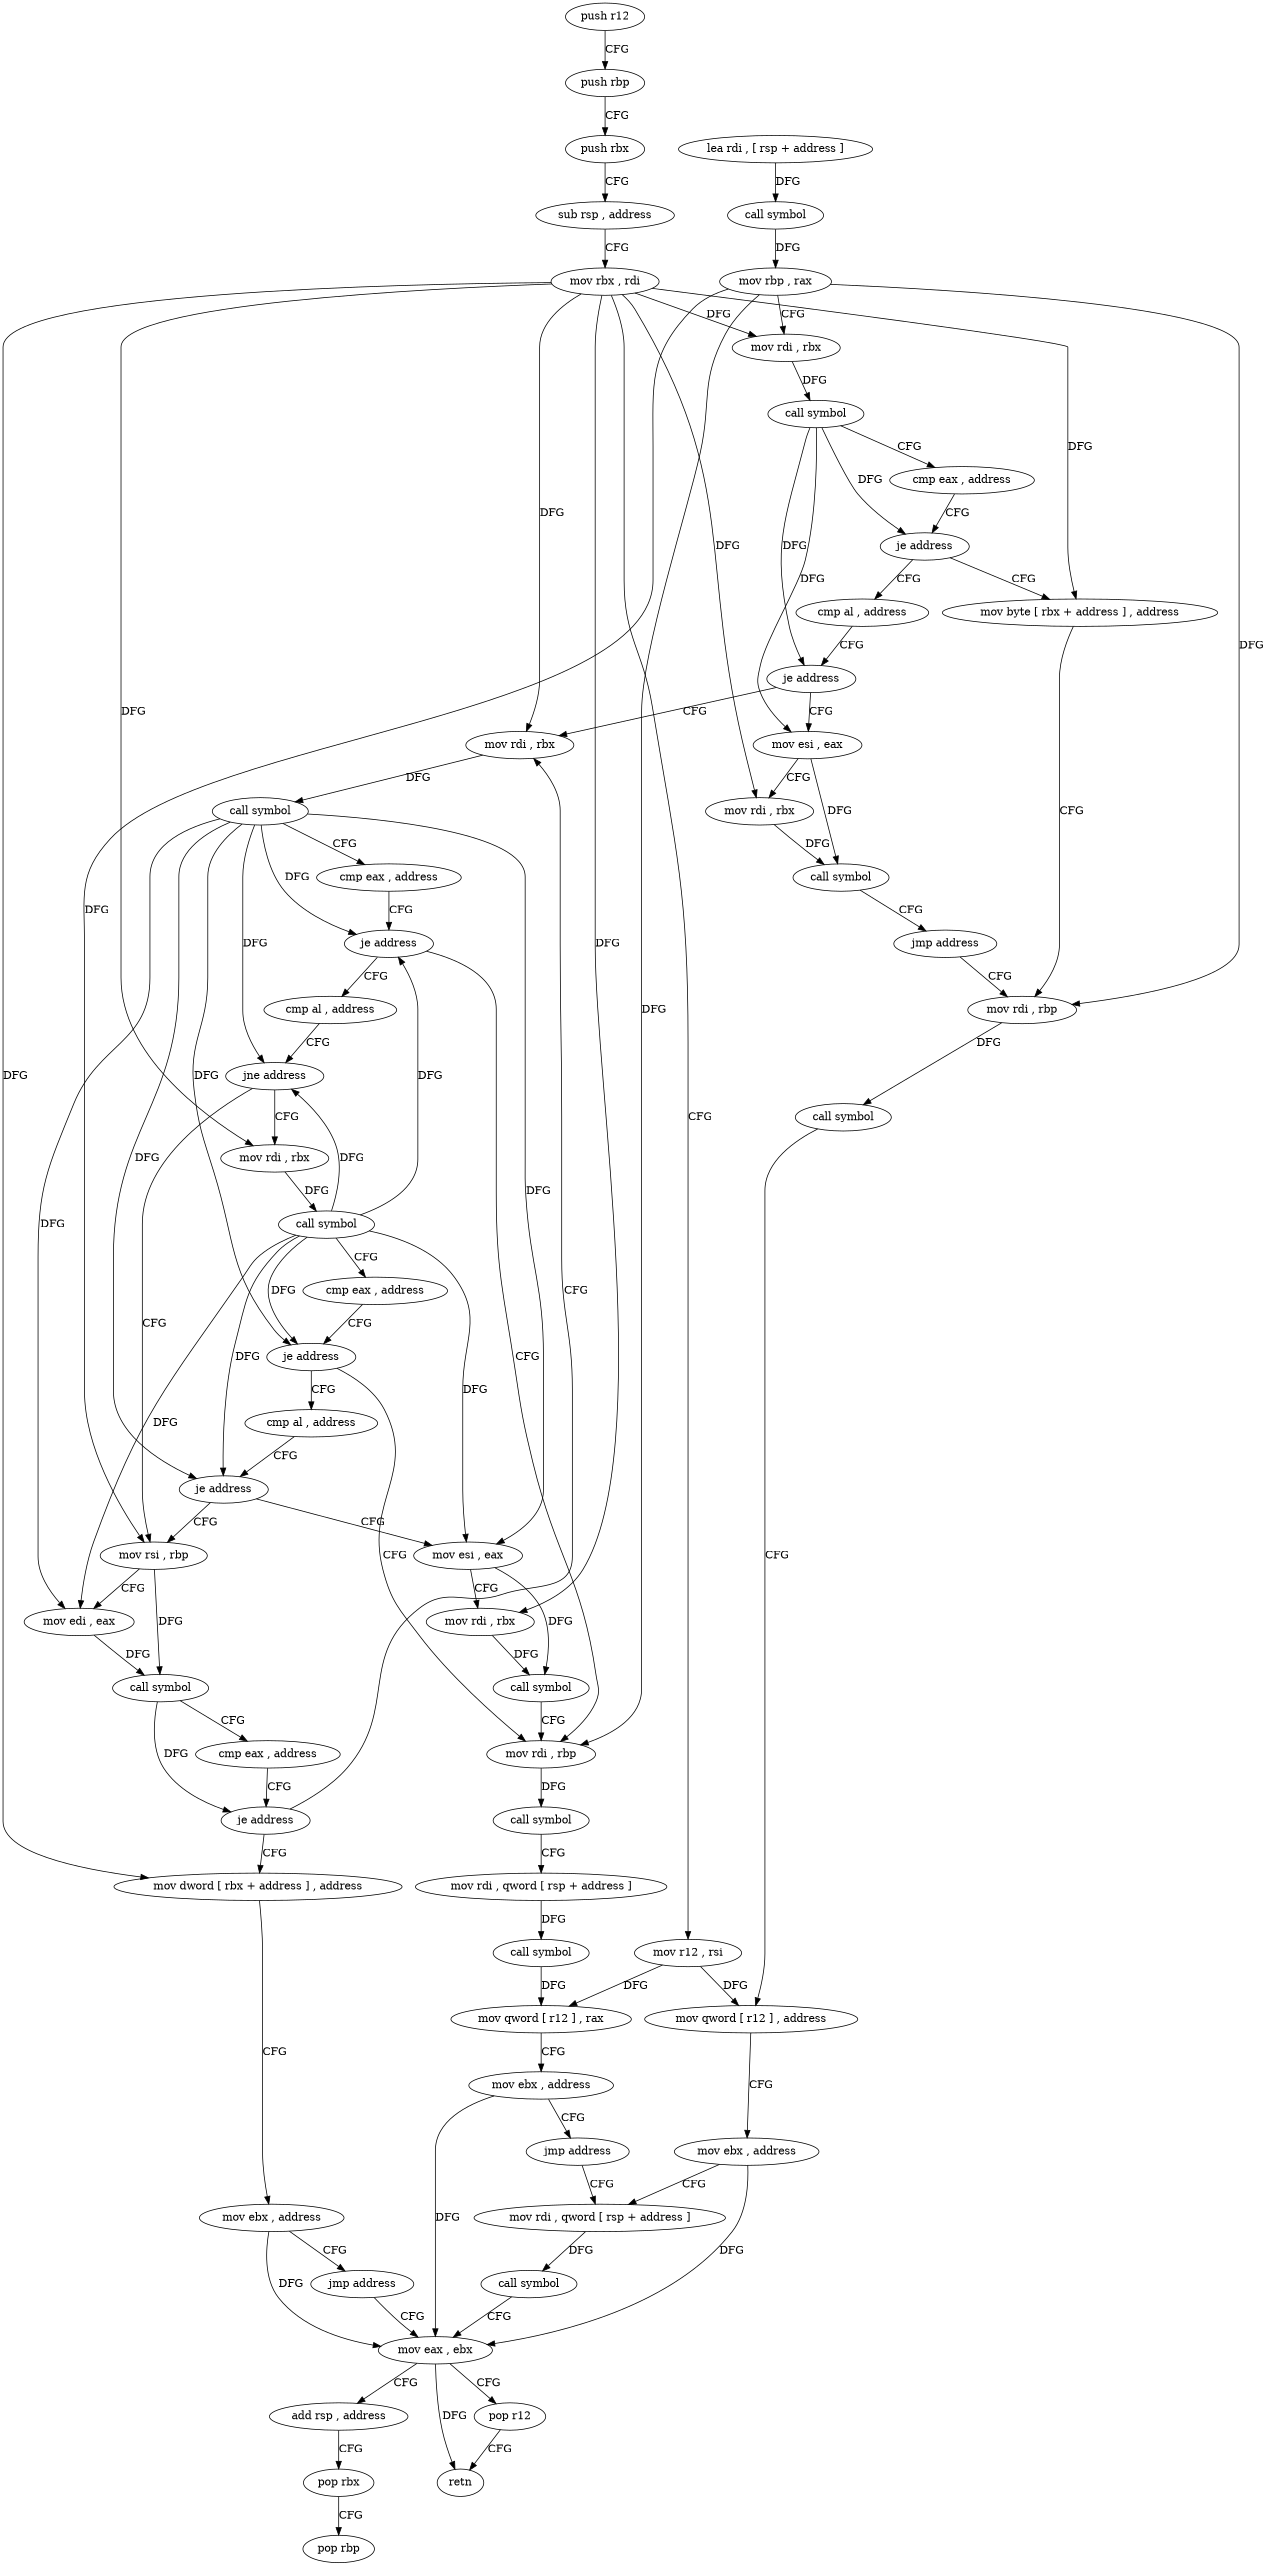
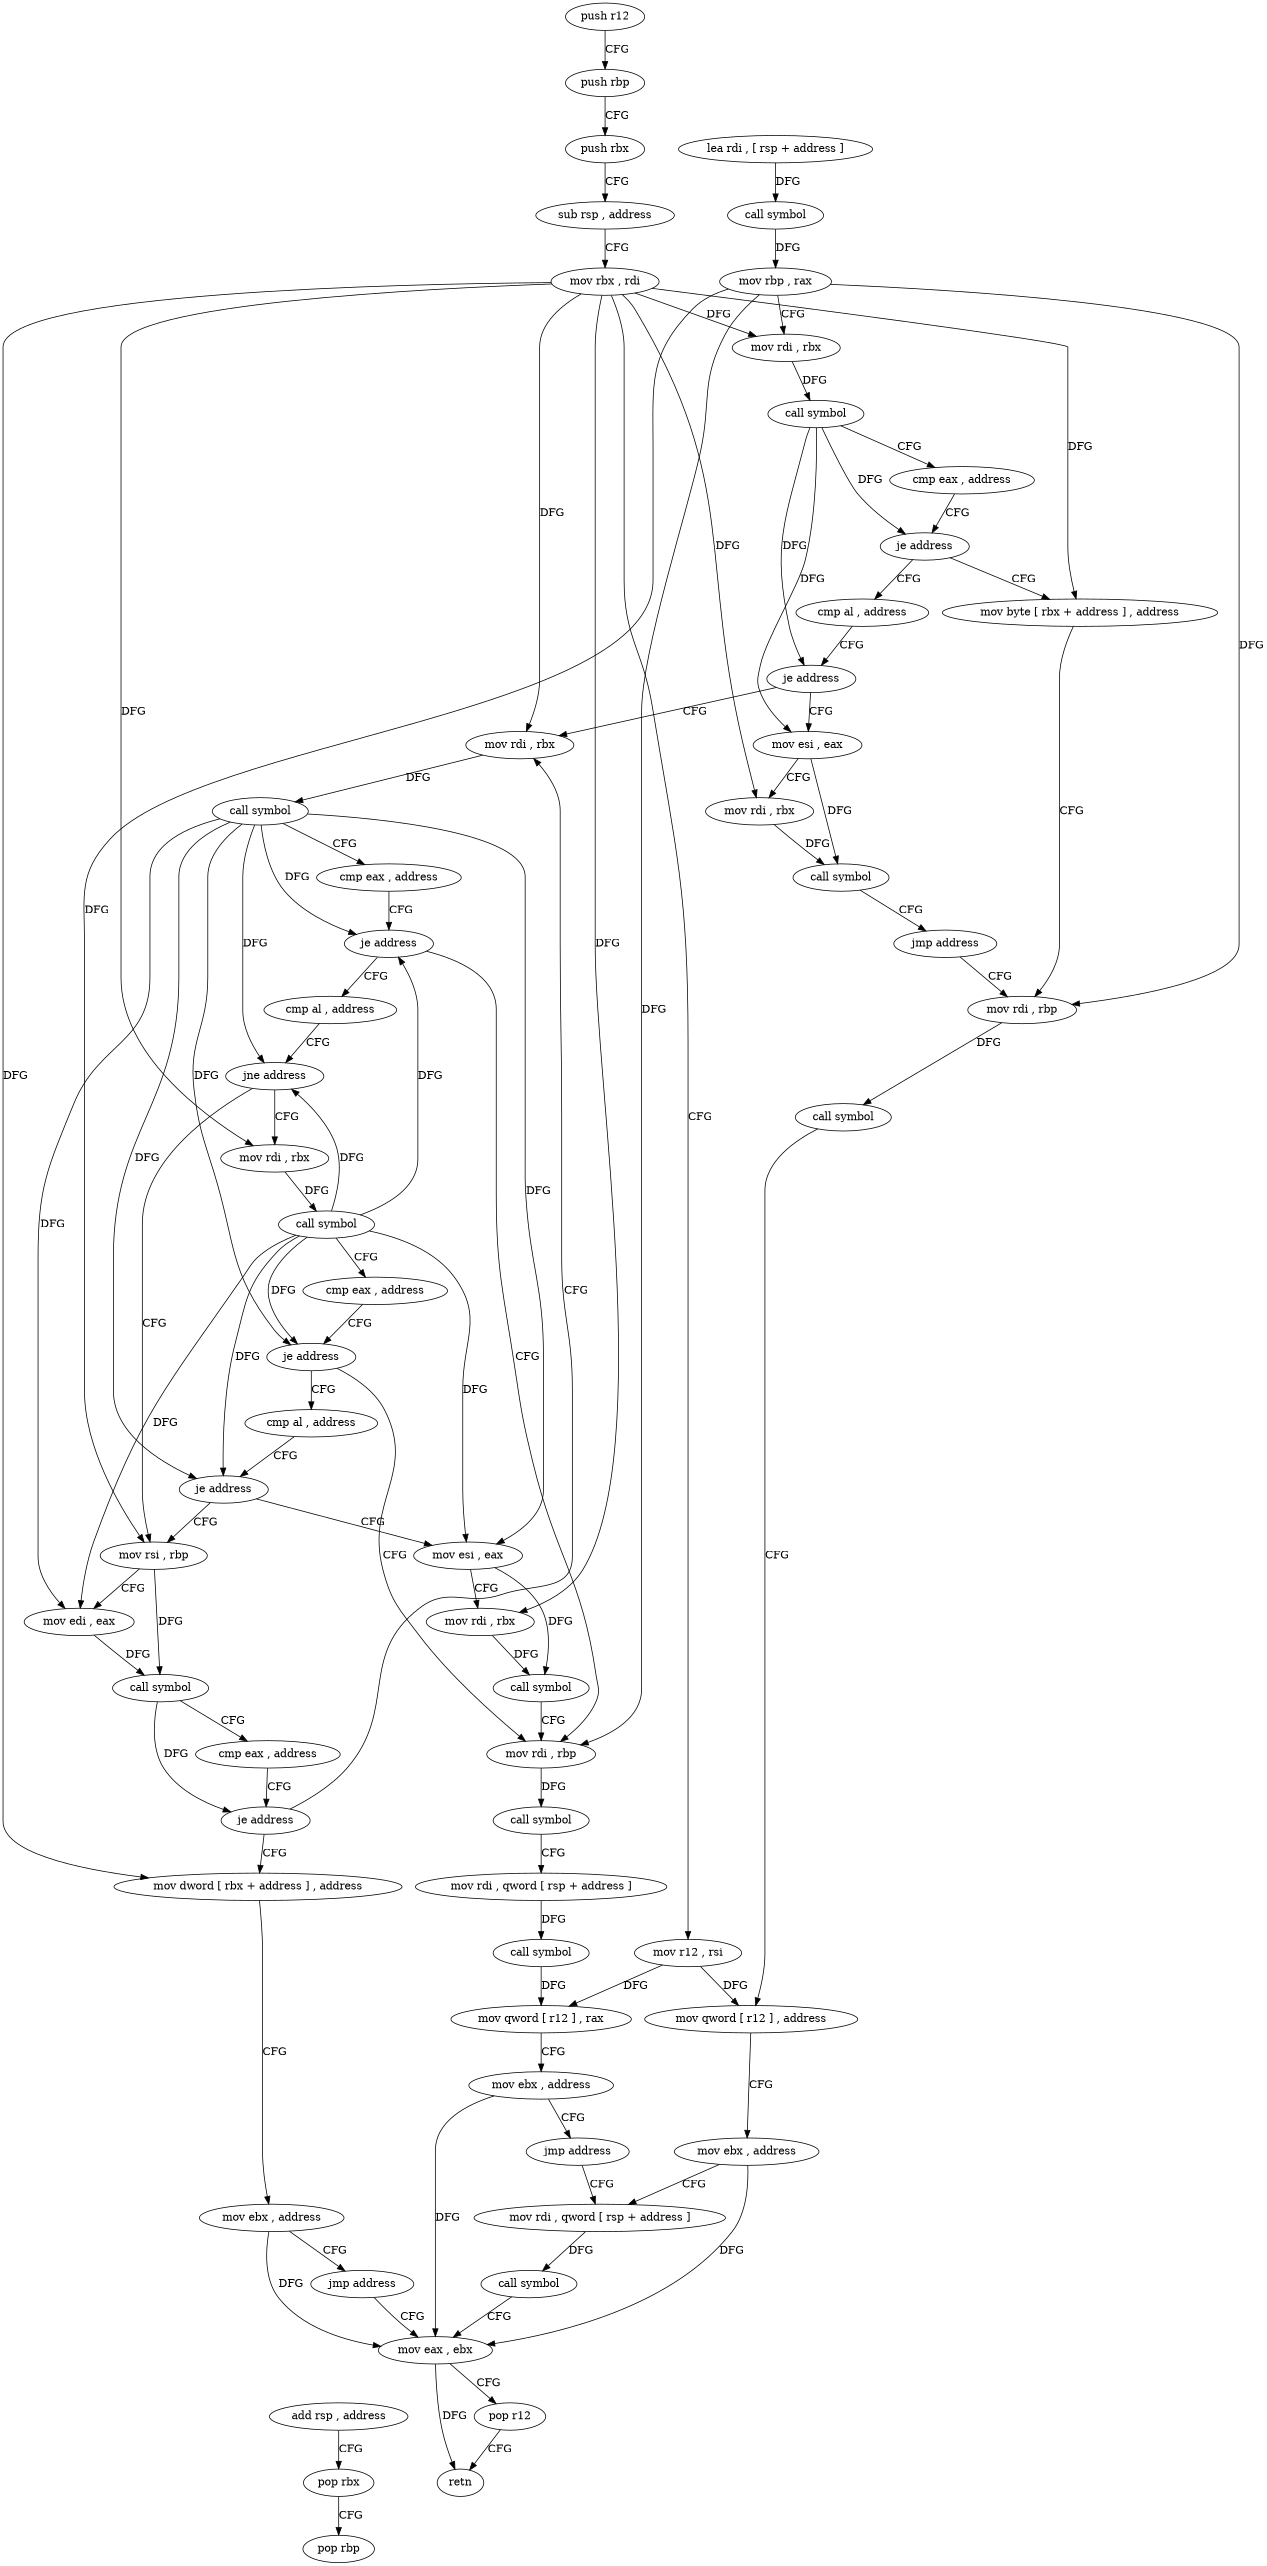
(390, 2381) -> none
